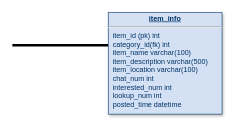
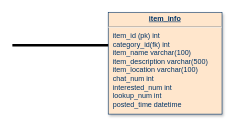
(165, 63) -> (165, 63)
